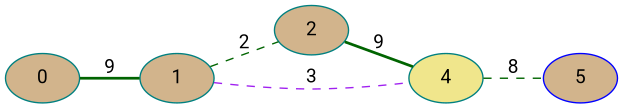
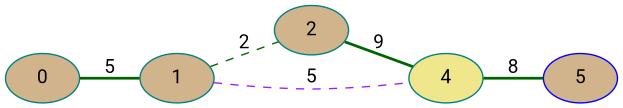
(110, 68) -> (110, 68)
(311, 78) -> (311, 78)
(513, 78) -> (513, 78)
